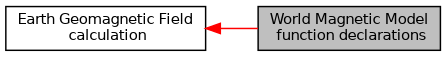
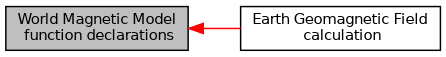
(239, 28) -> (222, 28)
